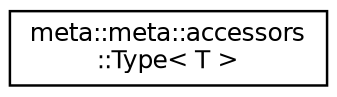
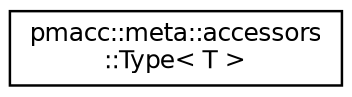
(168, 48) -> (176, 48)
